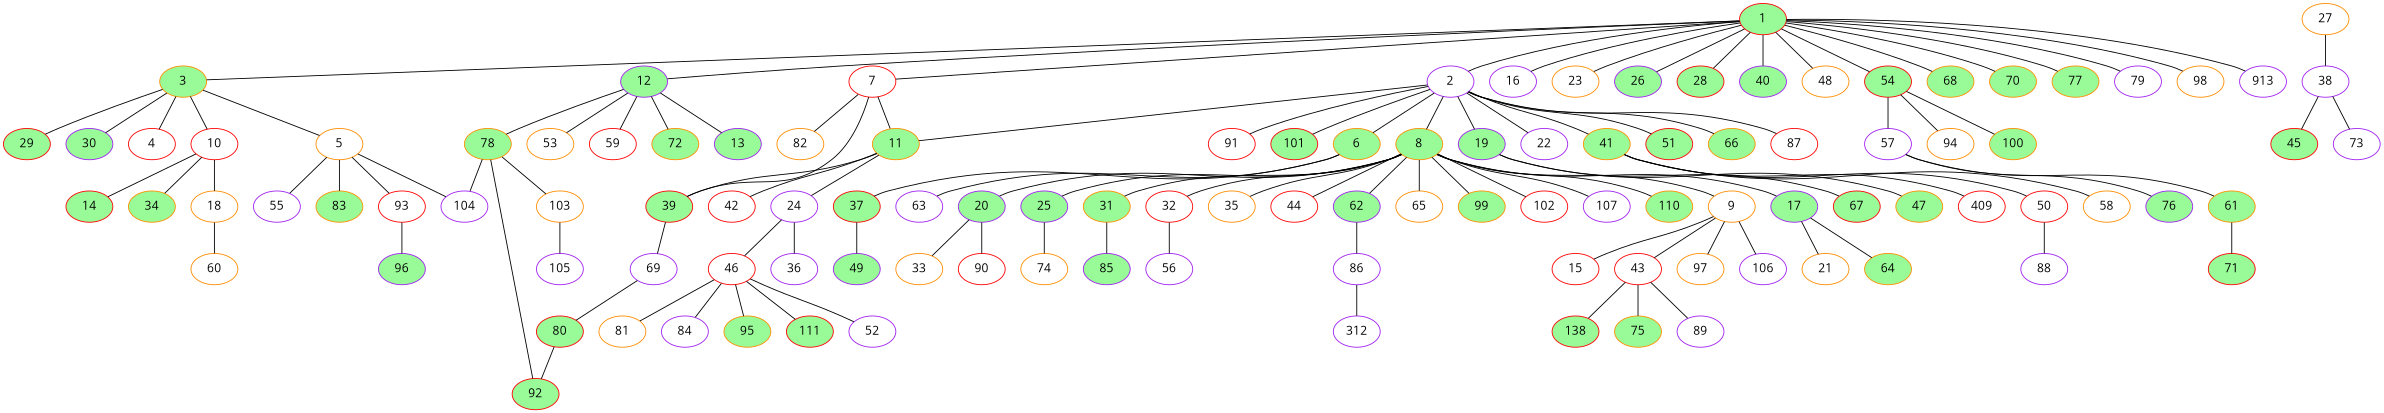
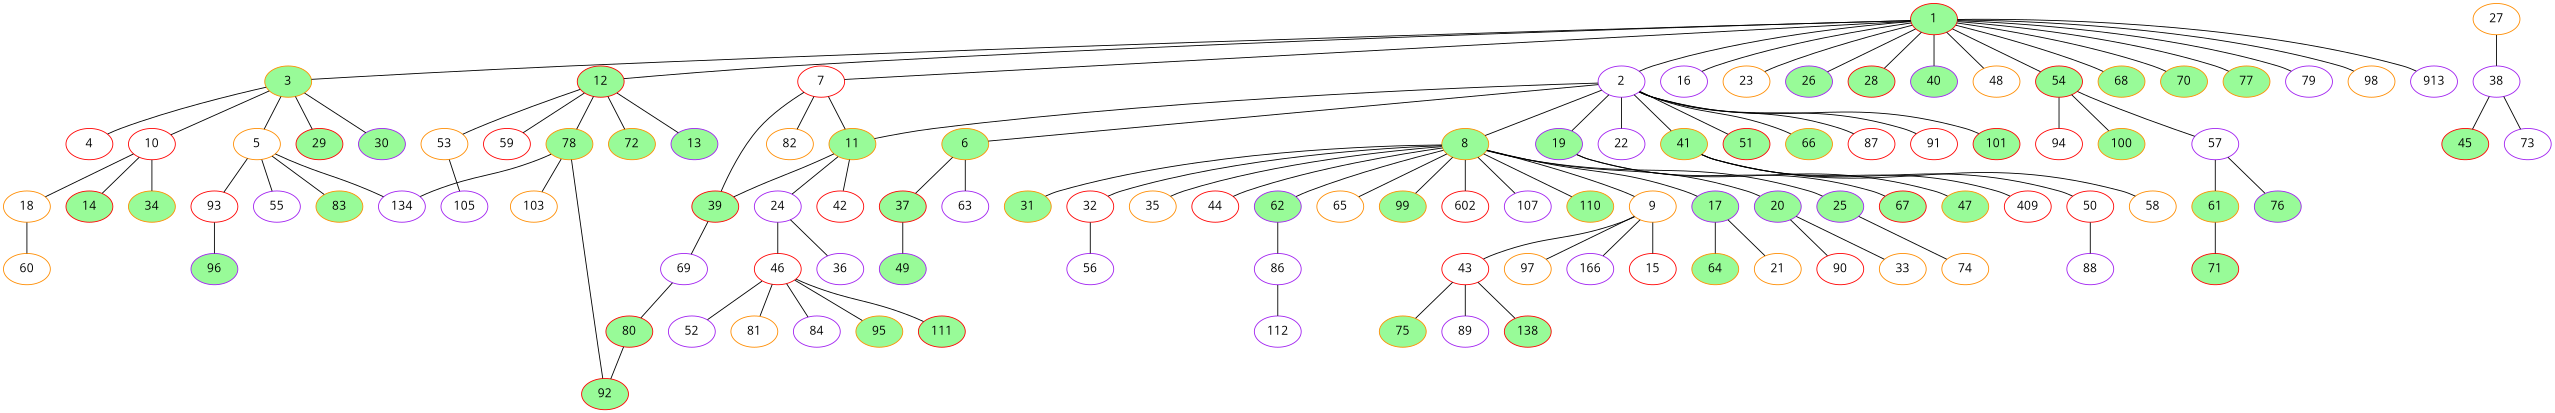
(644, 82) -> (601, 82)
(1951, 144) -> (2059, 144)
(464, 207) -> (402, 207)
(1544, 207) -> (1465, 207)
(560, 238) -> (454, 175)
(1107, 269) -> none
(1763, 269) -> (1590, 269)
(1357, 332) -> (1278, 332)
